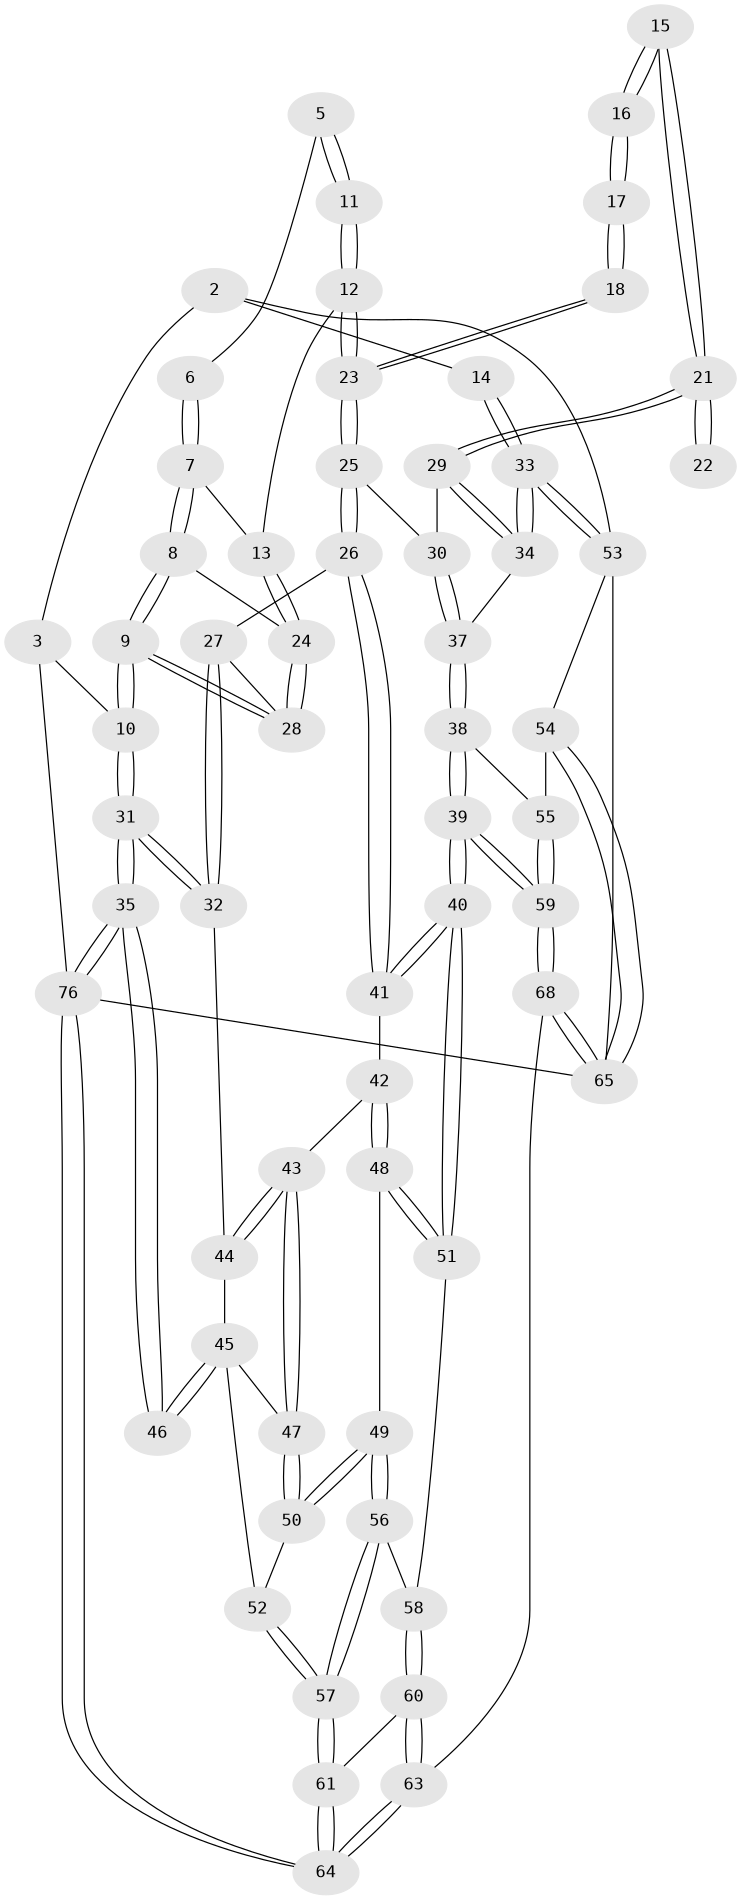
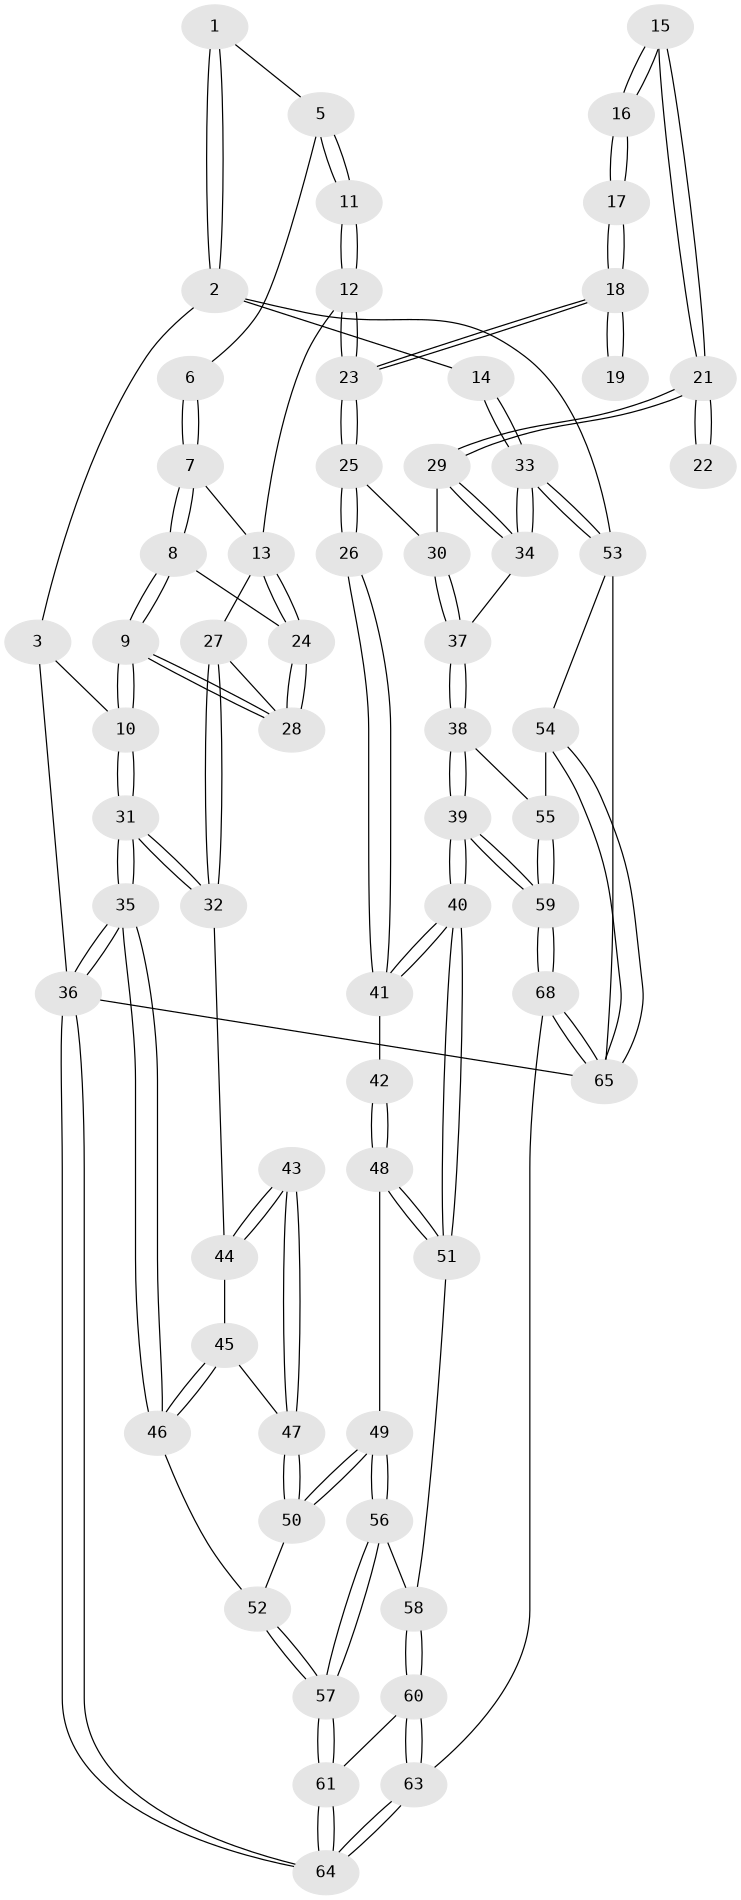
none -> (215, 27)
none -> (615, 378)
(281, 598) -> (241, 591)
(68, 994) -> (68, 994)
(336, 1125) -> none
(239, 1478) -> (198, 1525)
